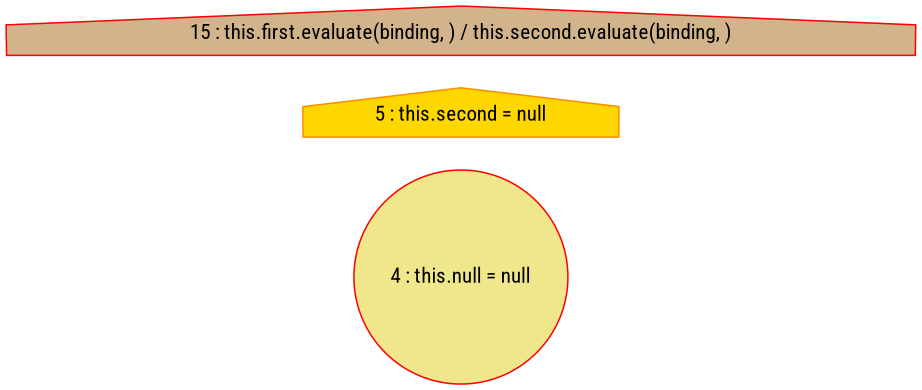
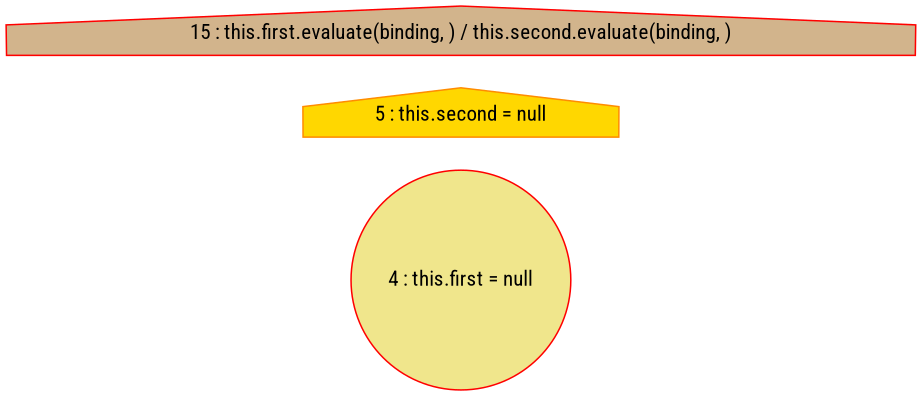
(461, 277) -> (461, 280)
